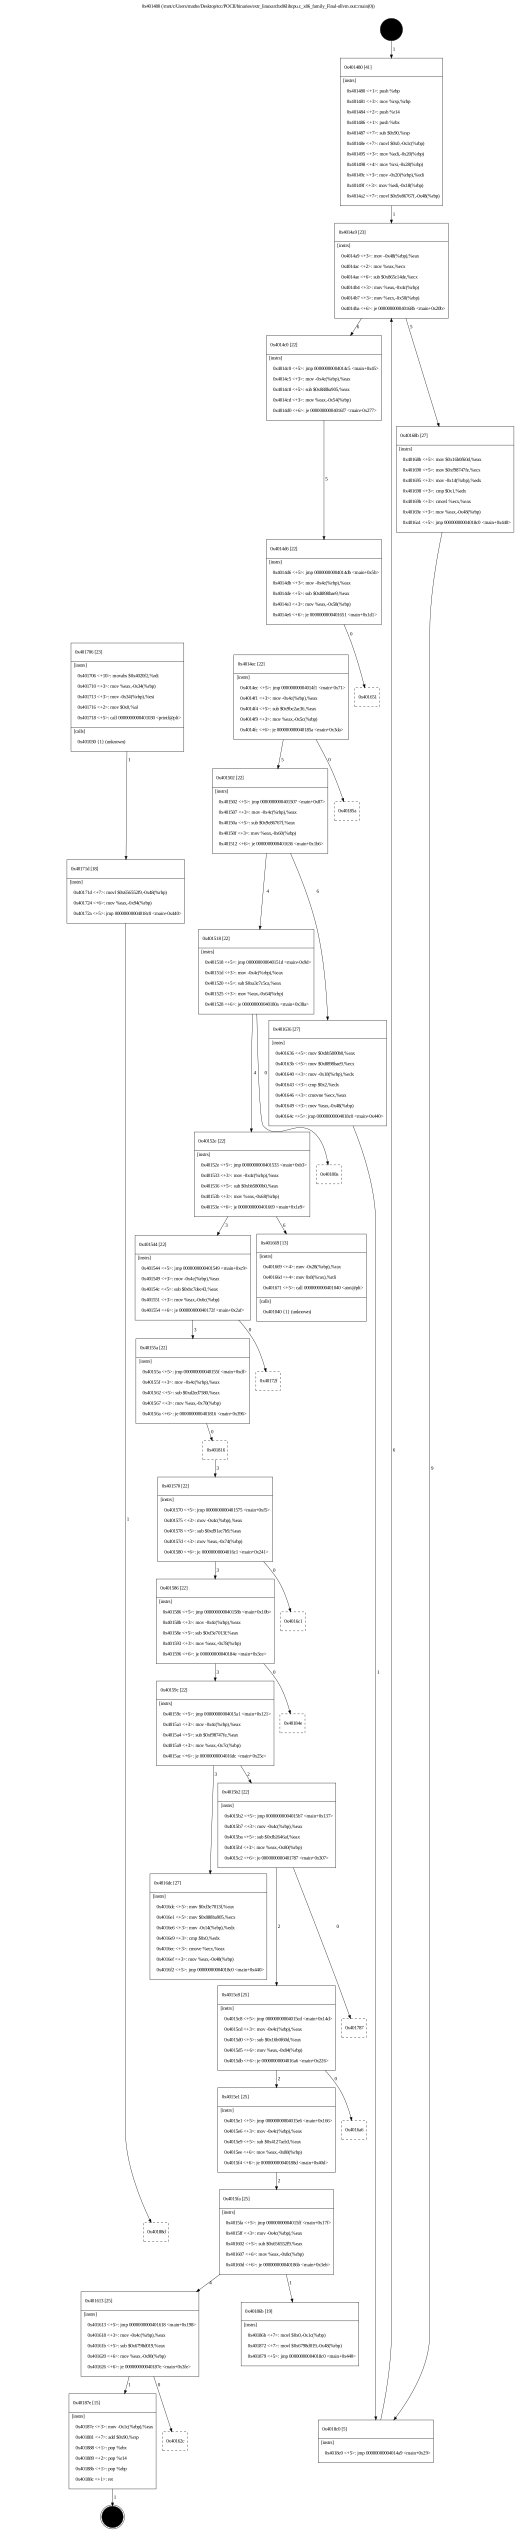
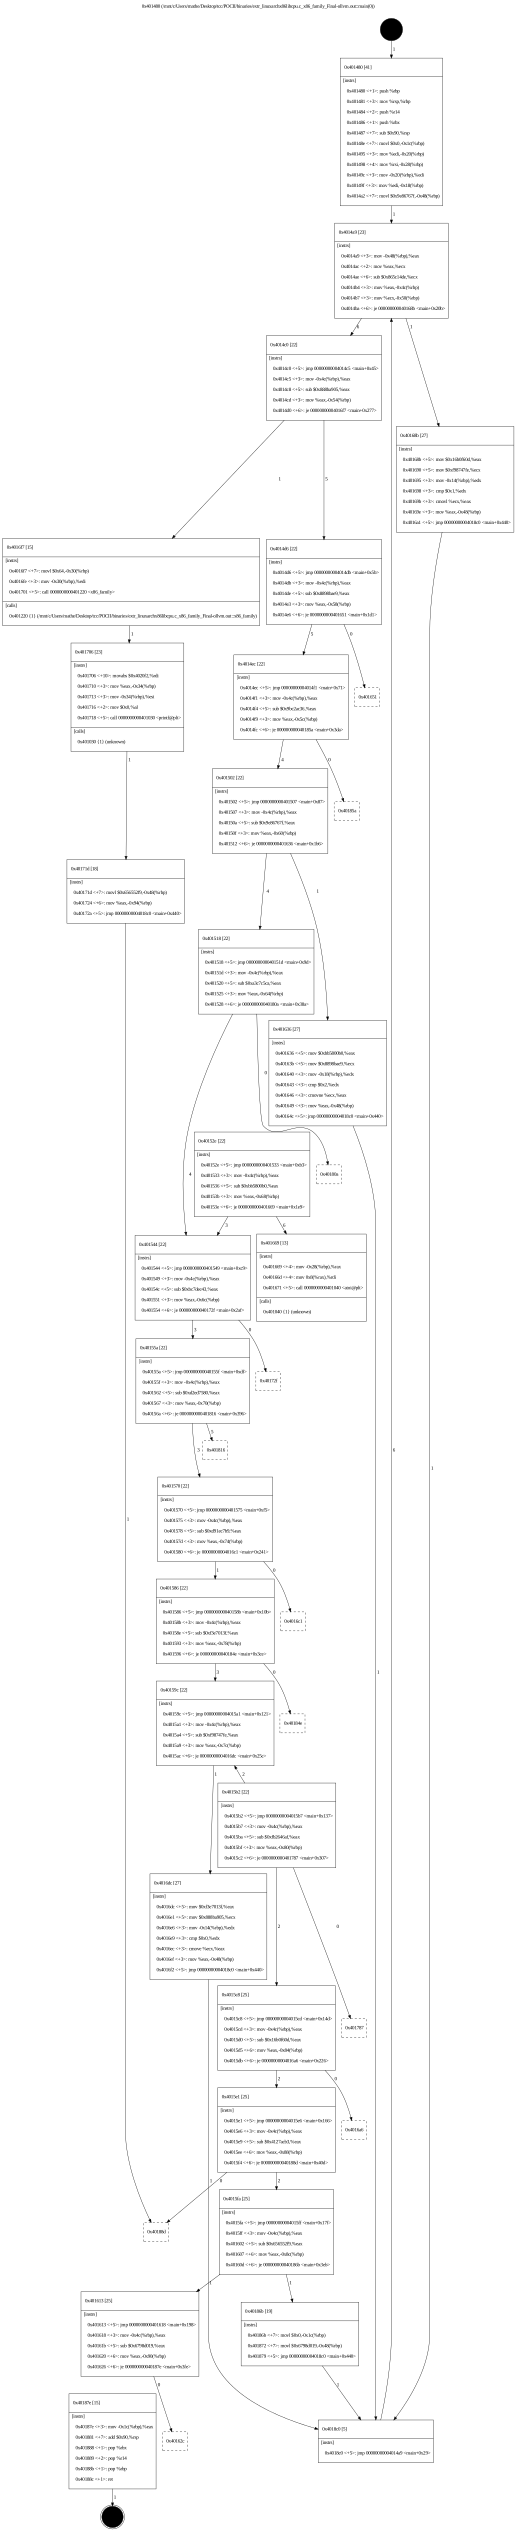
(411, 327) -> (411, 327)
none -> (131, 582)
none -> (308, 638)
(282, 760) -> (282, 760)
(317, 891) -> (317, 891)
(251, 1071) -> (191, 1119)
(212, 1432) -> (212, 1432)
(215, 1467) -> (194, 1449)
(432, 1468) -> (432, 1468)
(217, 1570) -> (217, 1570)
(245, 1773) -> (240, 1776)
(215, 1774) -> (215, 1774)
none -> (198, 2196)
none -> (208, 2233)
(210, 2283) -> (210, 2283)
(127, 2383) -> none
none -> (341, 2392)
